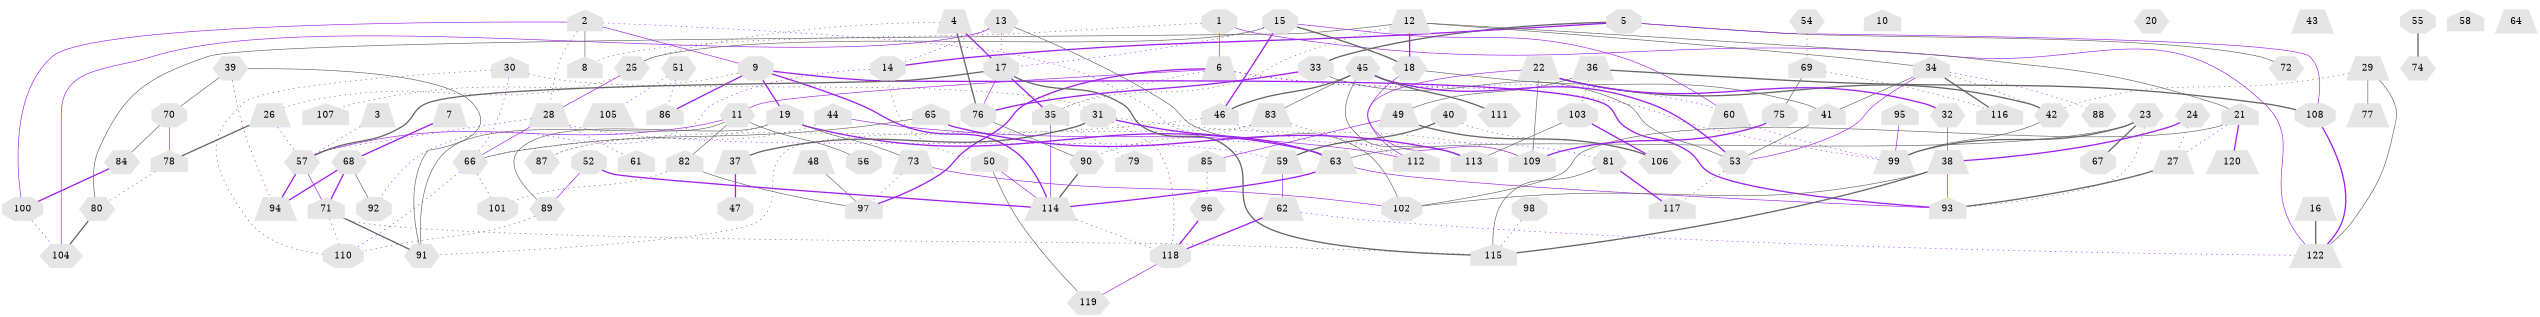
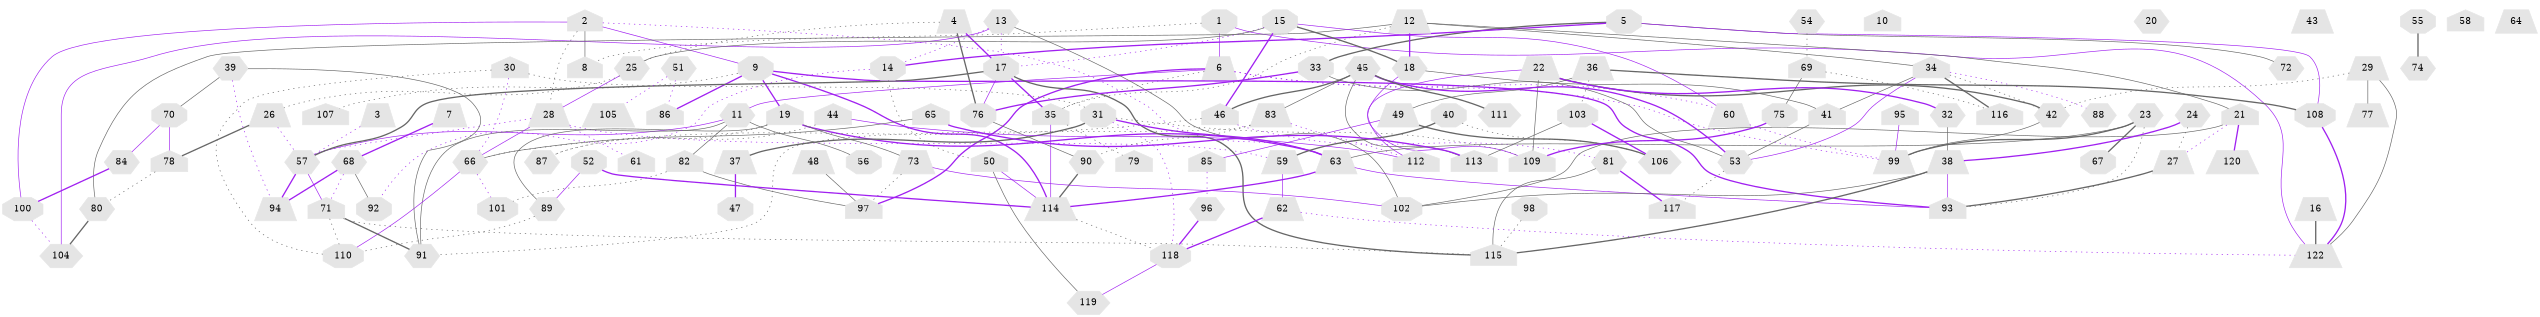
(146, 139) -> (146, 139)
(337, 187) -> (337, 187)
(410, 212) -> (410, 212)
